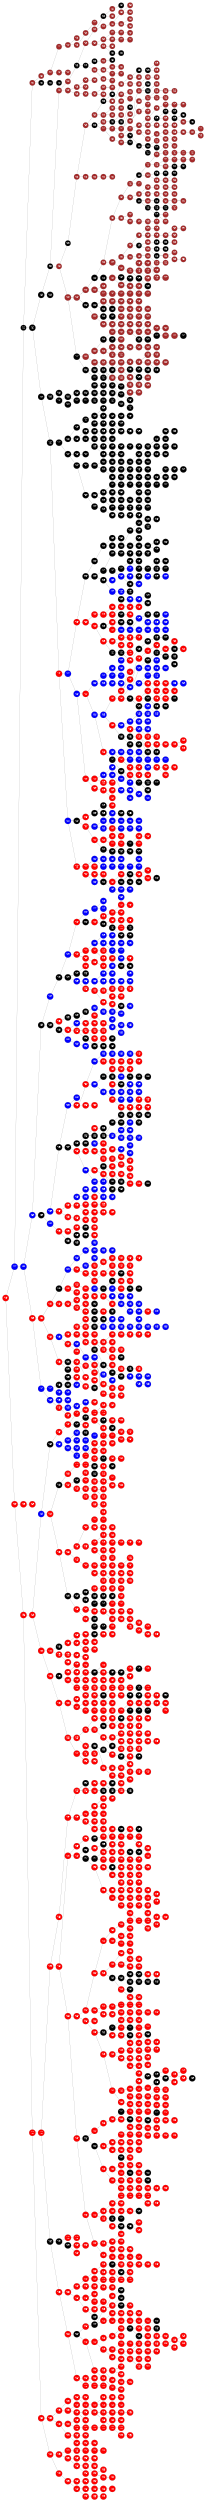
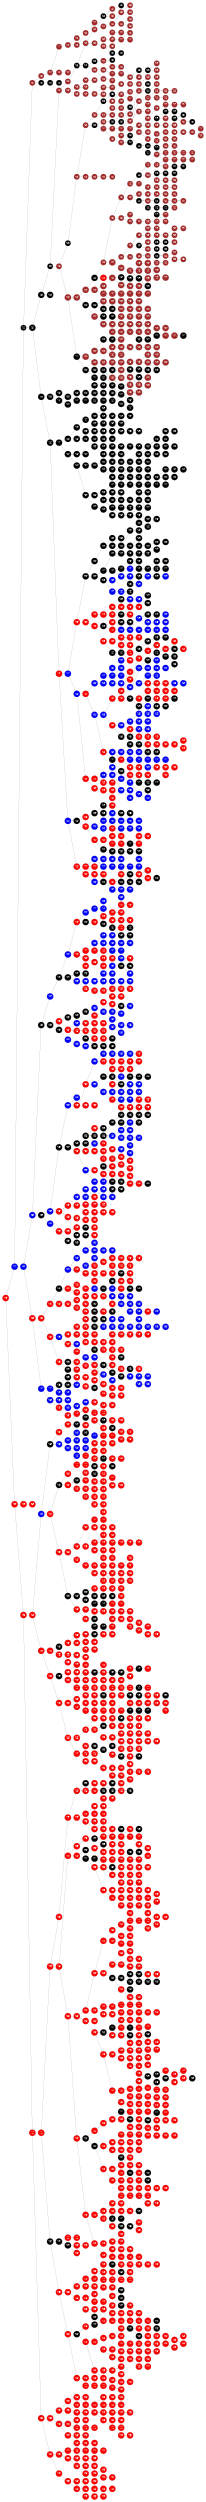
(103, 278) -> (103, 278)
(103, 2428) -> none
